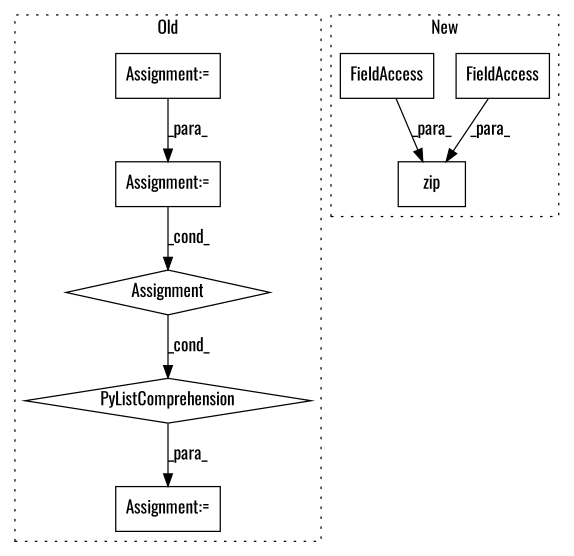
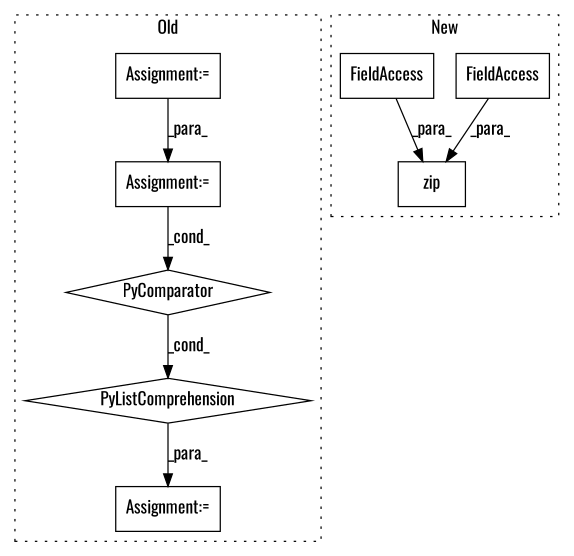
(168, 292) -> (168, 292)
